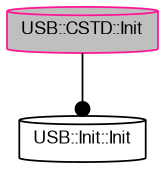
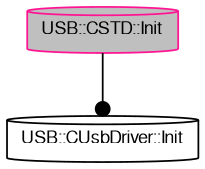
(83, 139) -> (103, 139)
